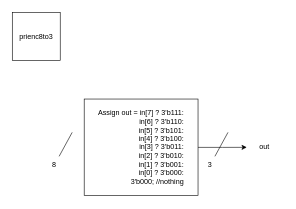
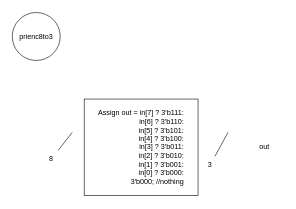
(36, 36) -> (36, 36)
(222, 147) -> none
(54, 165) -> (51, 159)
